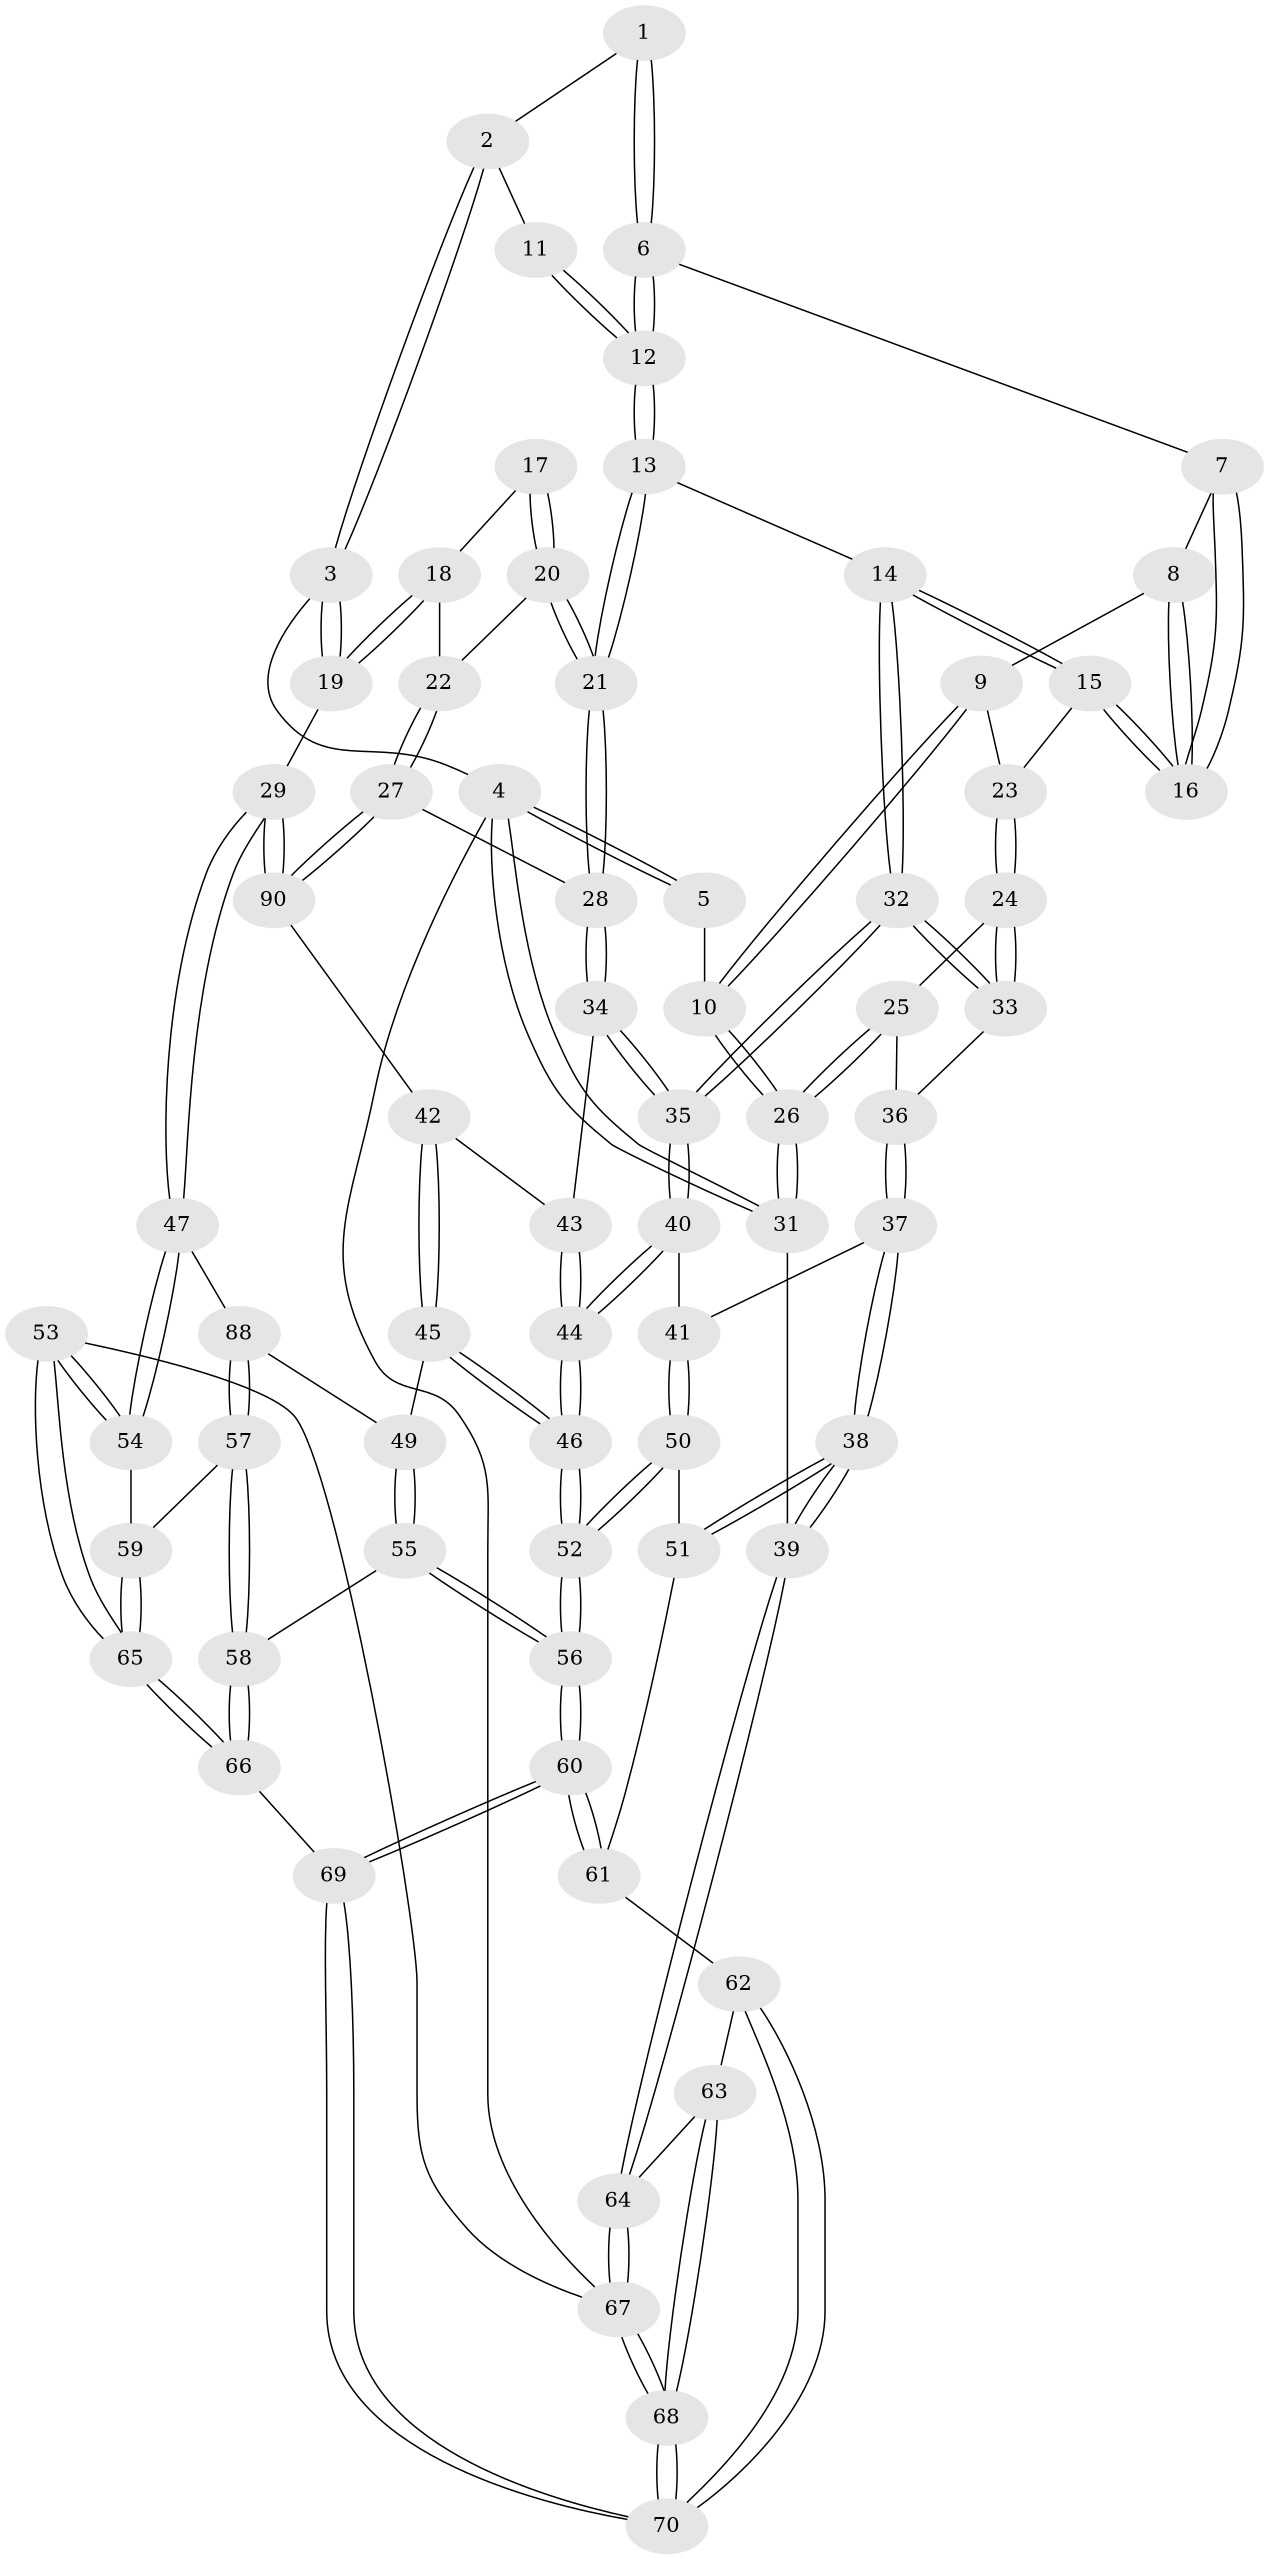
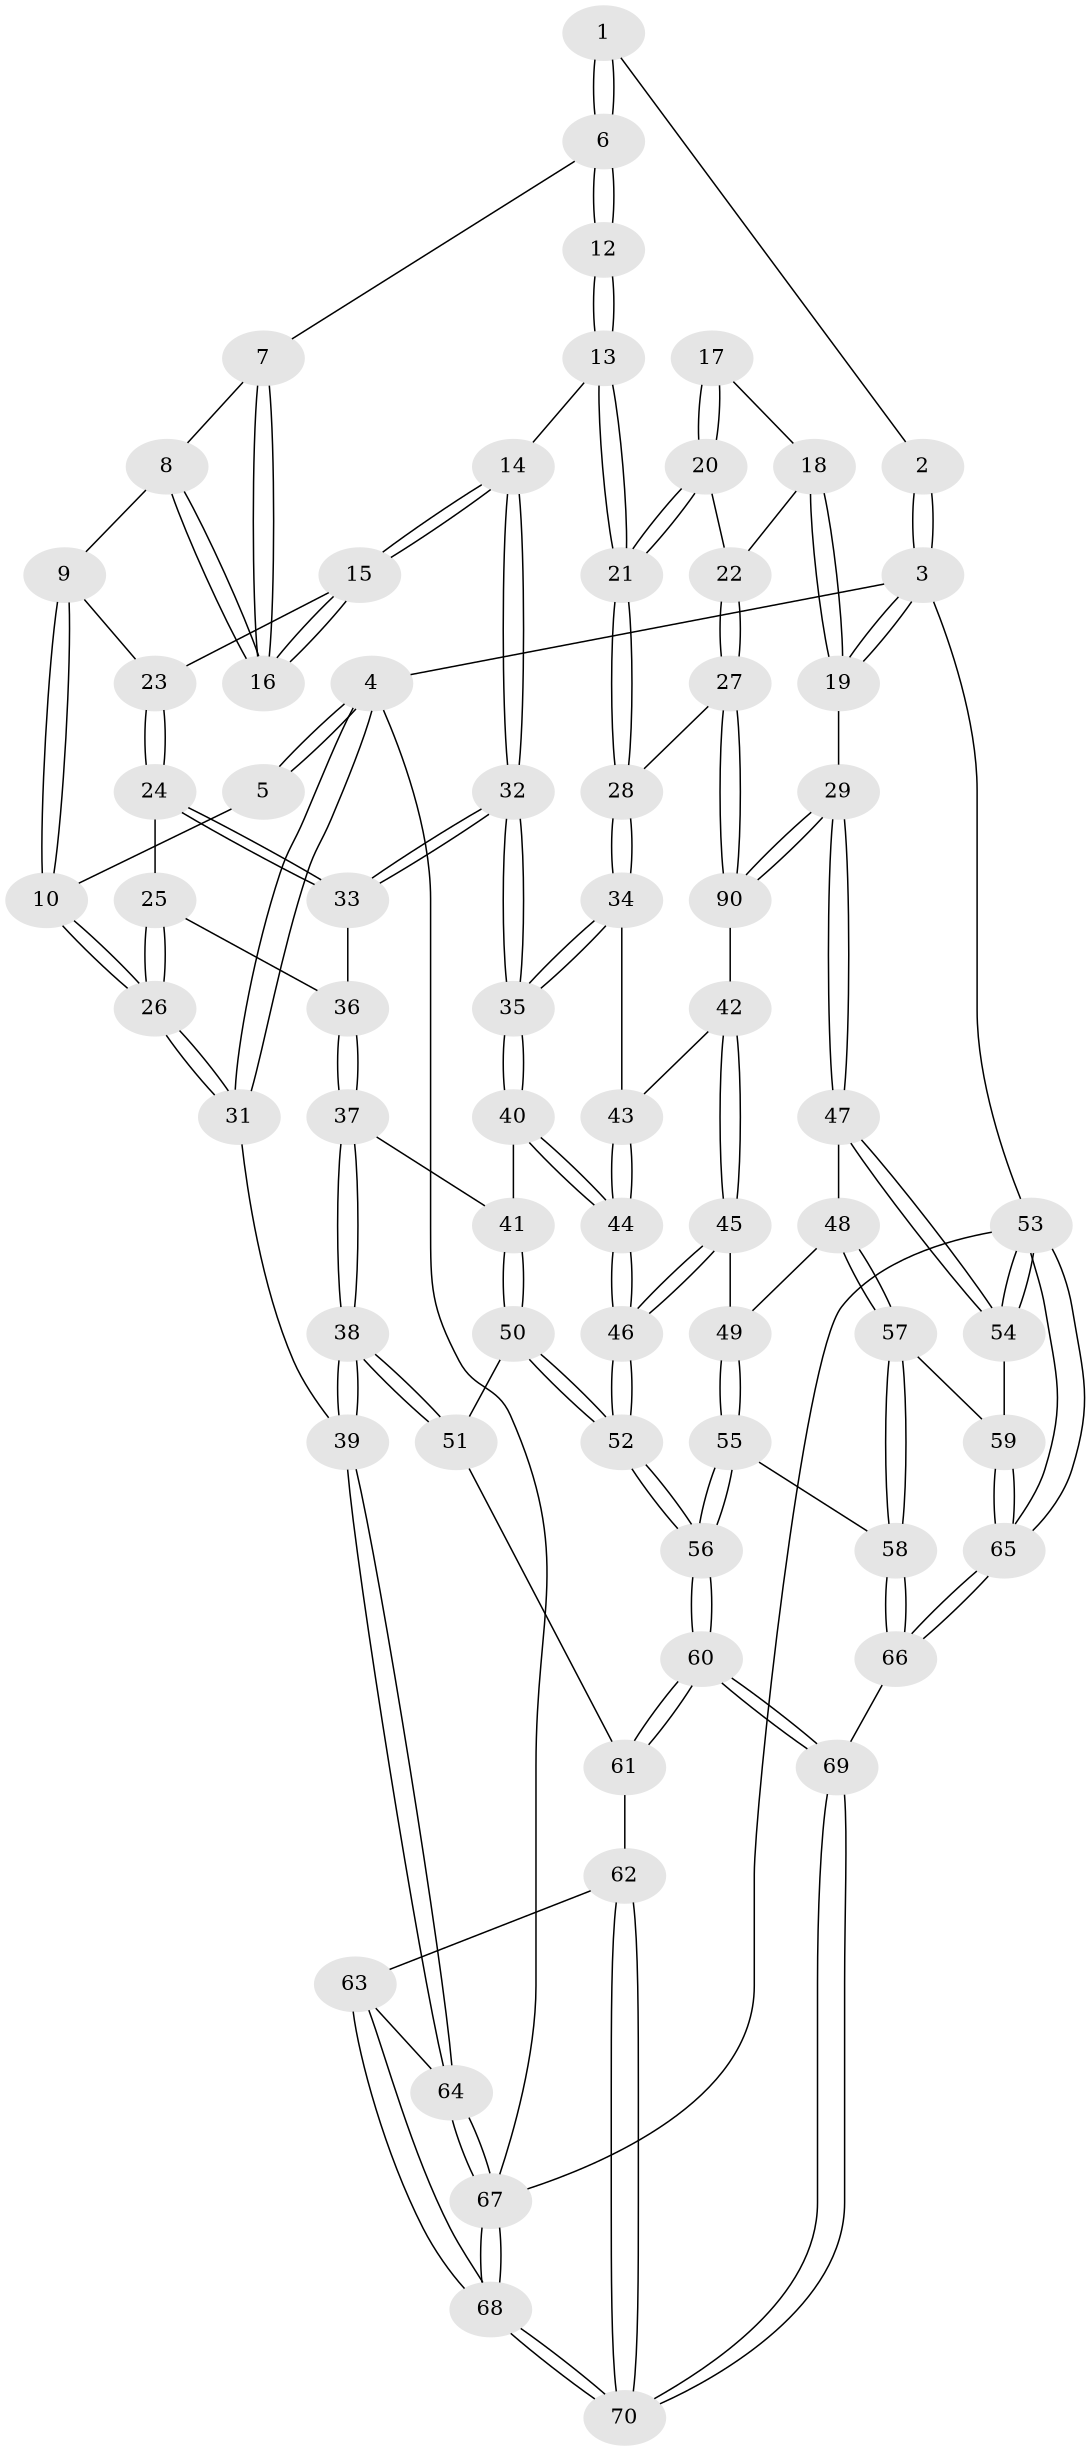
(536, 250) -> none
none -> (977, 900)
(239, 1334) -> (839, 1226)
